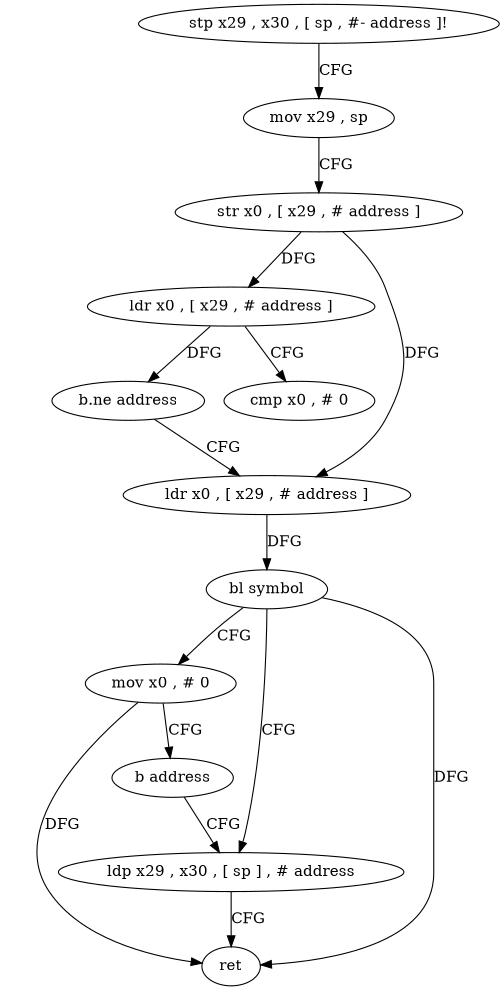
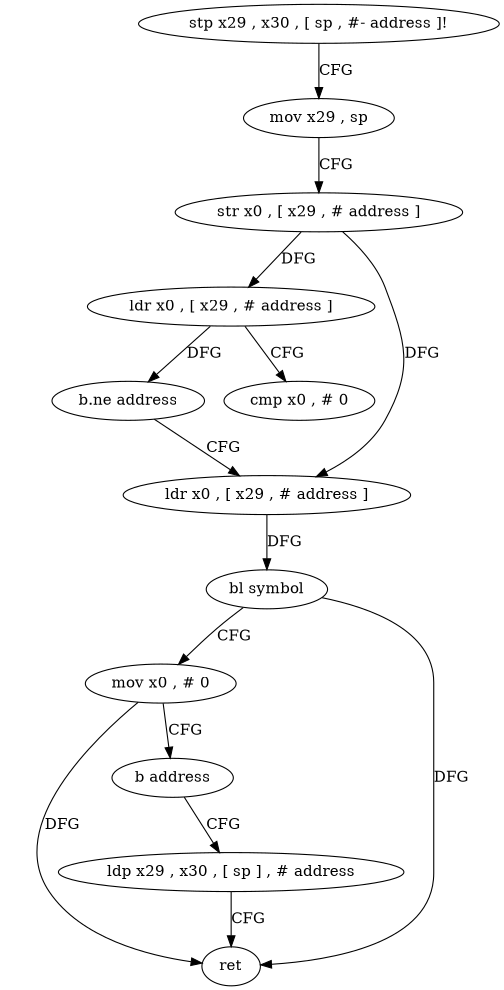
(261, 726) -> none
